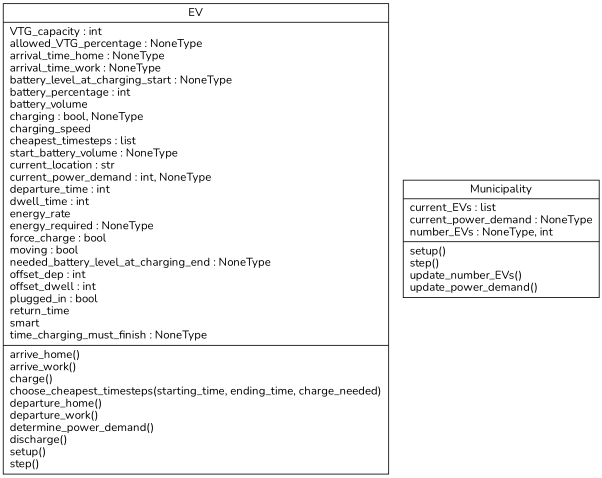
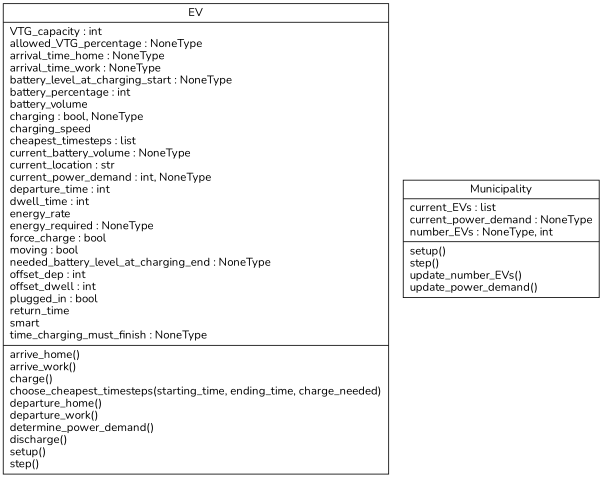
(94, 153) -> (100, 153)
